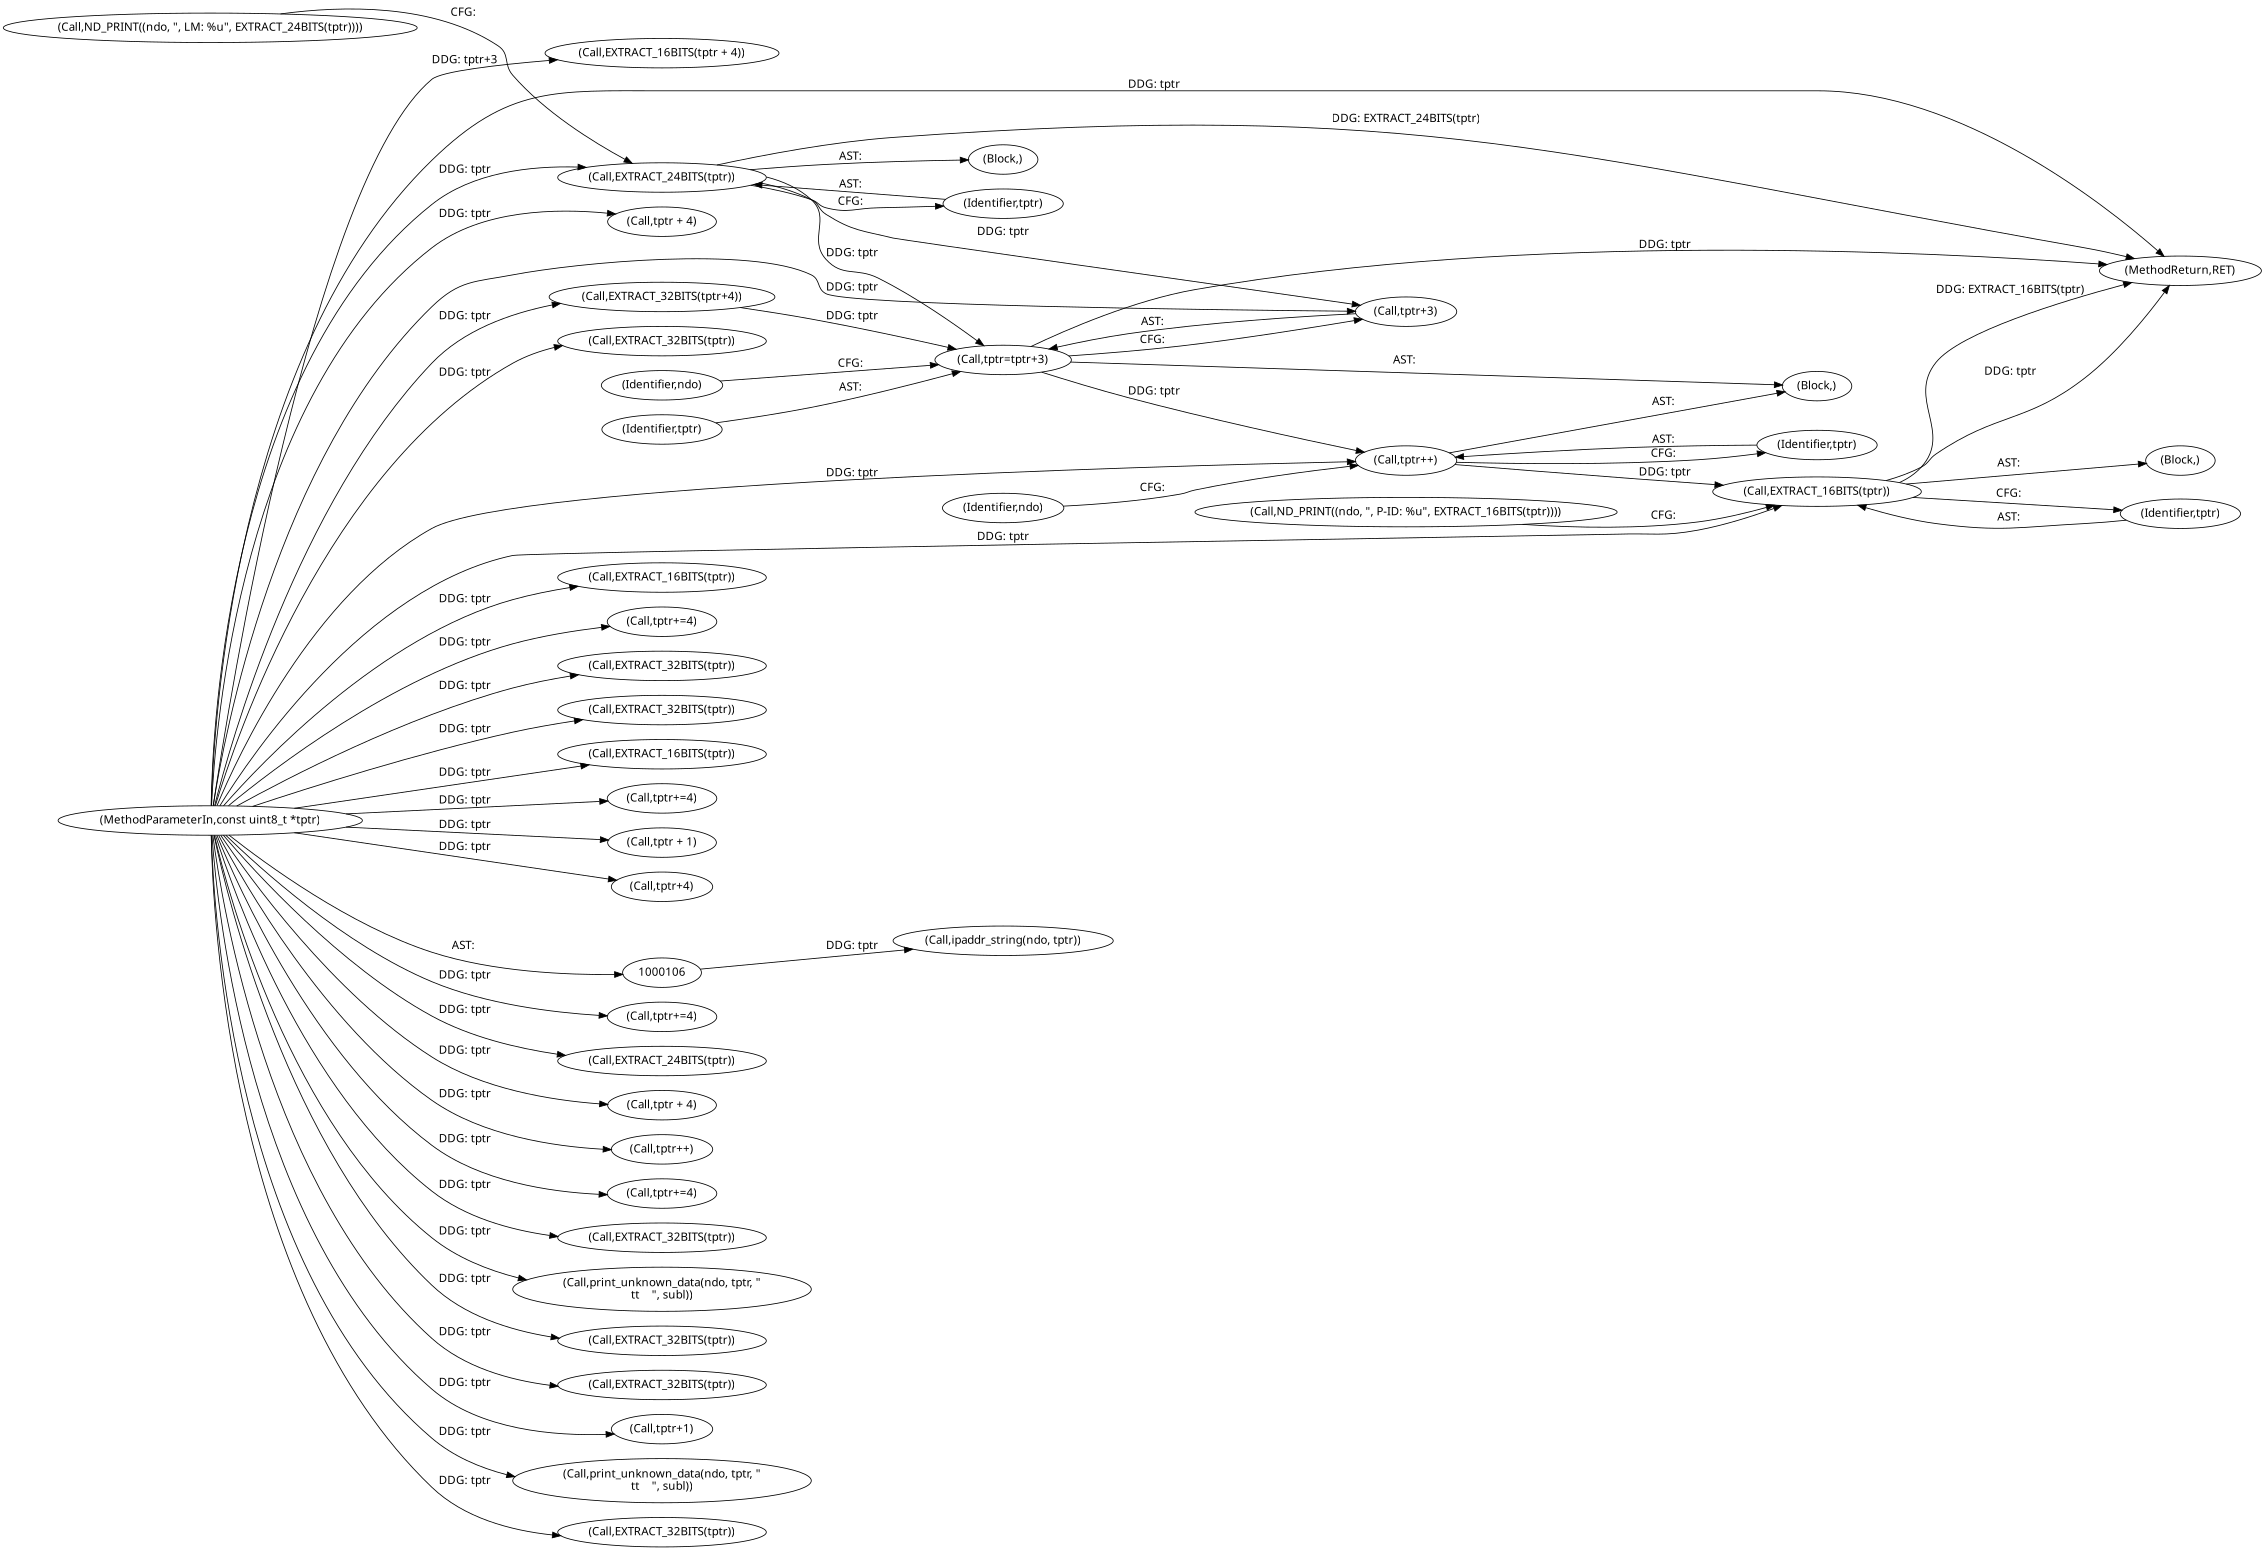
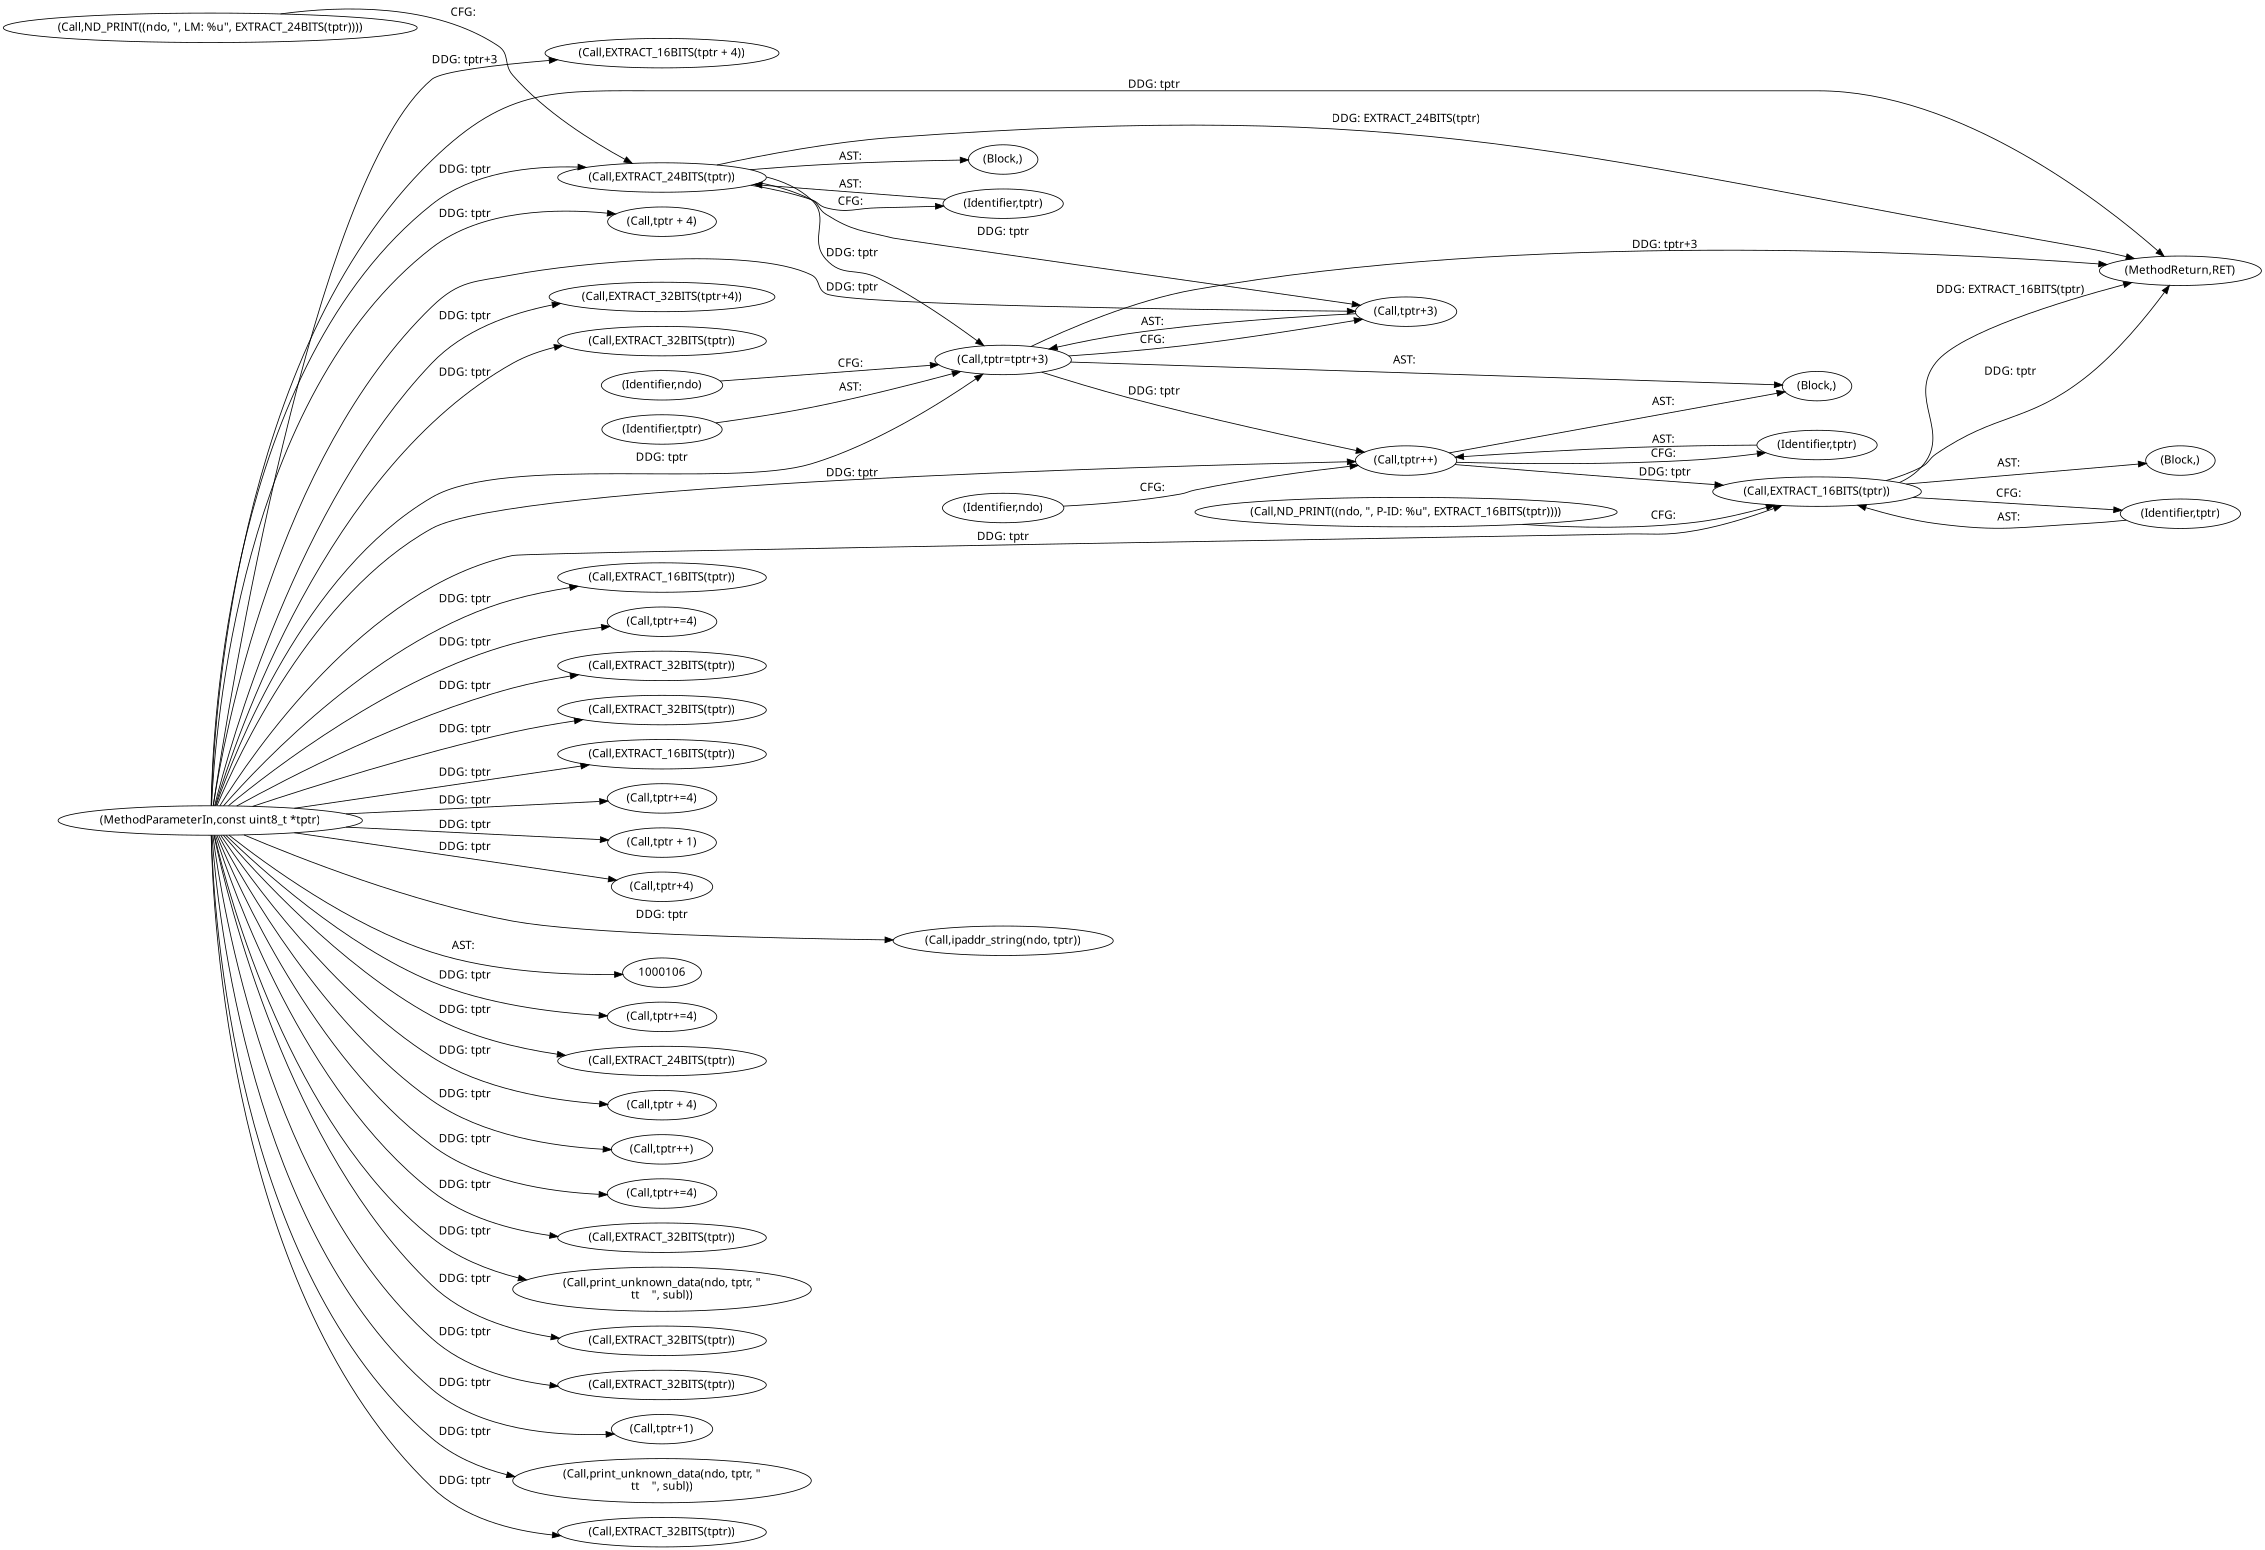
(1665, 245) -> (1665, 245)
(845, 325) -> (522, 477)
(802, 960) -> (557, 927)
